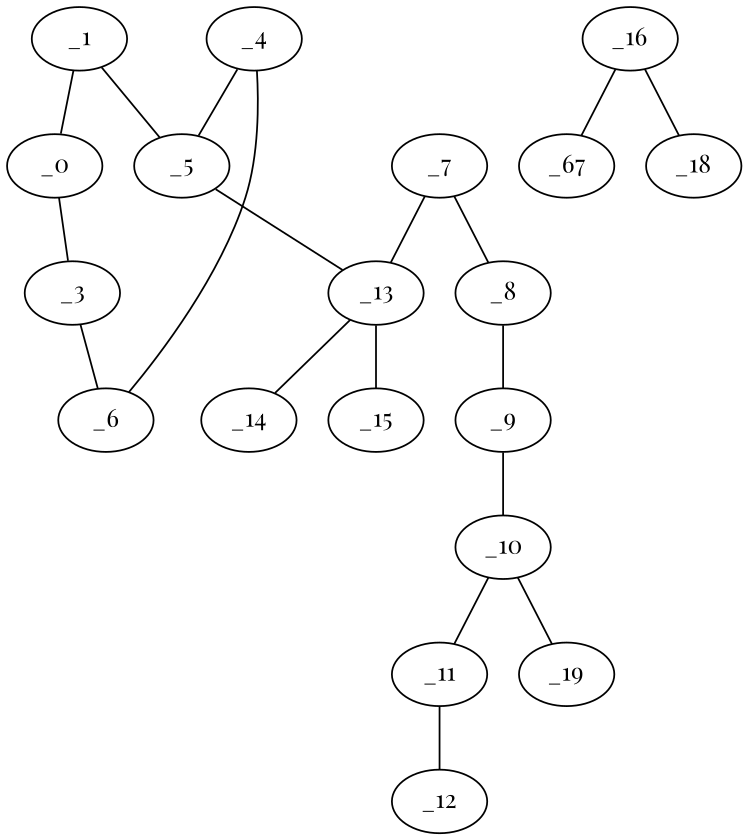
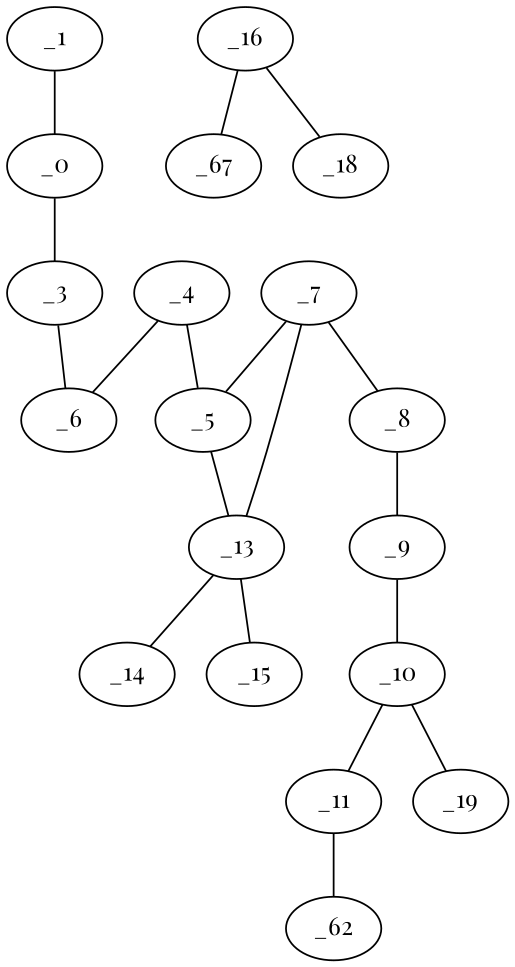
(131, 102) -> (256, 357)
(440, 801) -> (334, 929)
